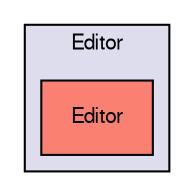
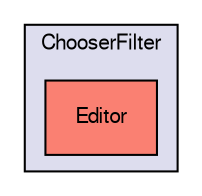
(97, 44) -> (101, 44)
